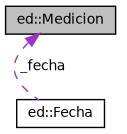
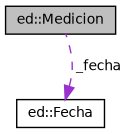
(15, 74) -> (72, 60)
